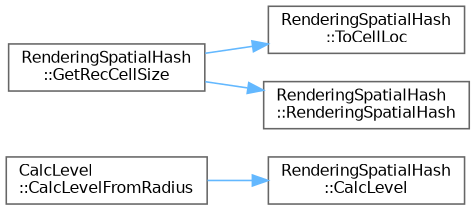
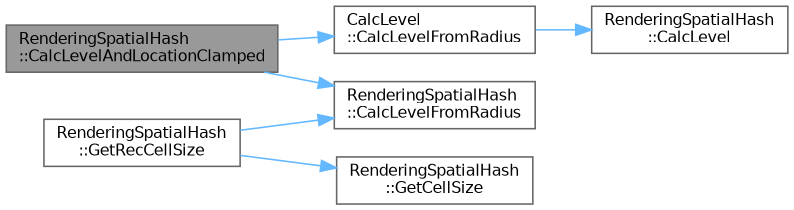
(366, 30) -> (435, 105)
none -> (142, 49)
(366, 105) -> (435, 180)
